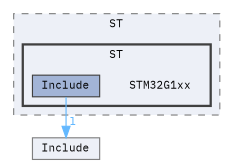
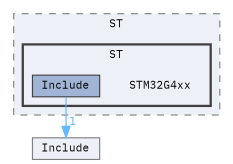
(161, 86) -> (161, 86)
